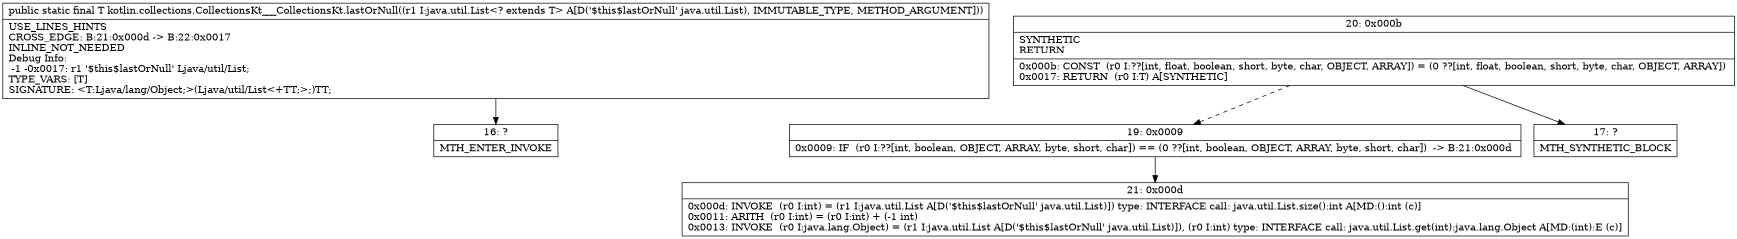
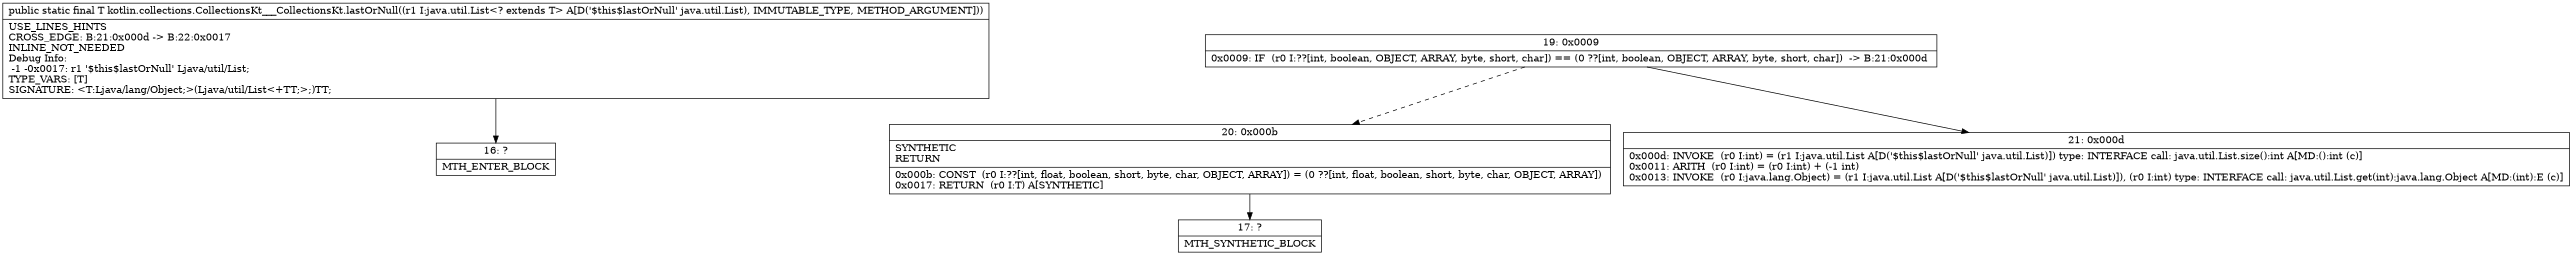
(1245, 104) -> (1442, 95)
(496, 148) -> (496, 167)
